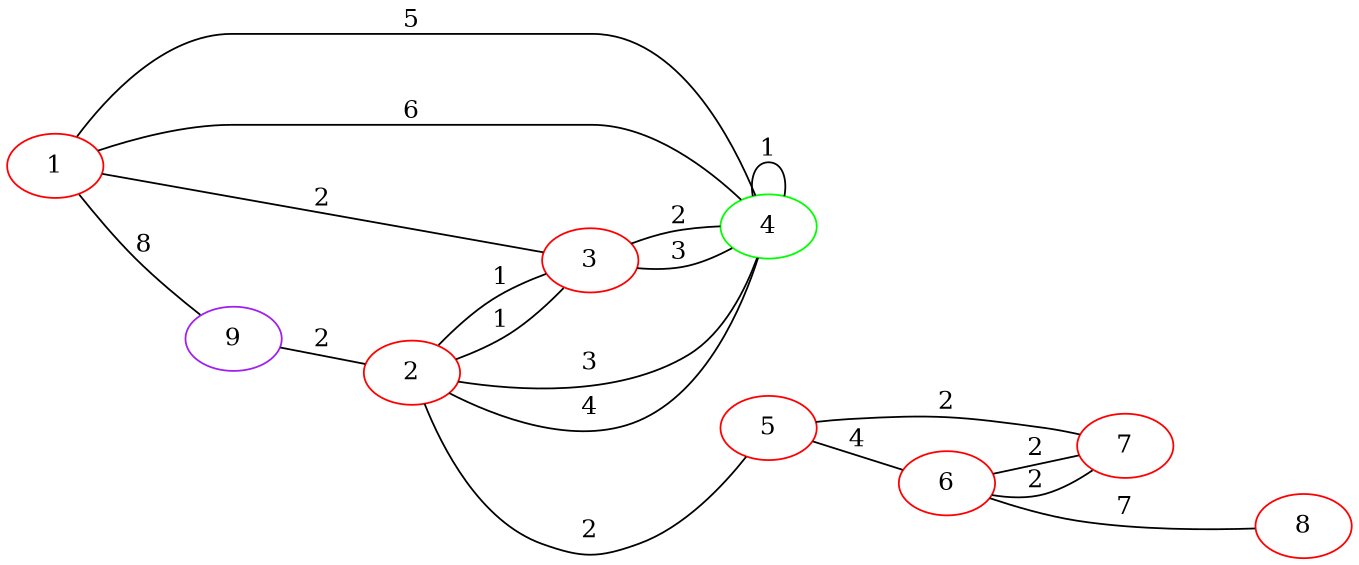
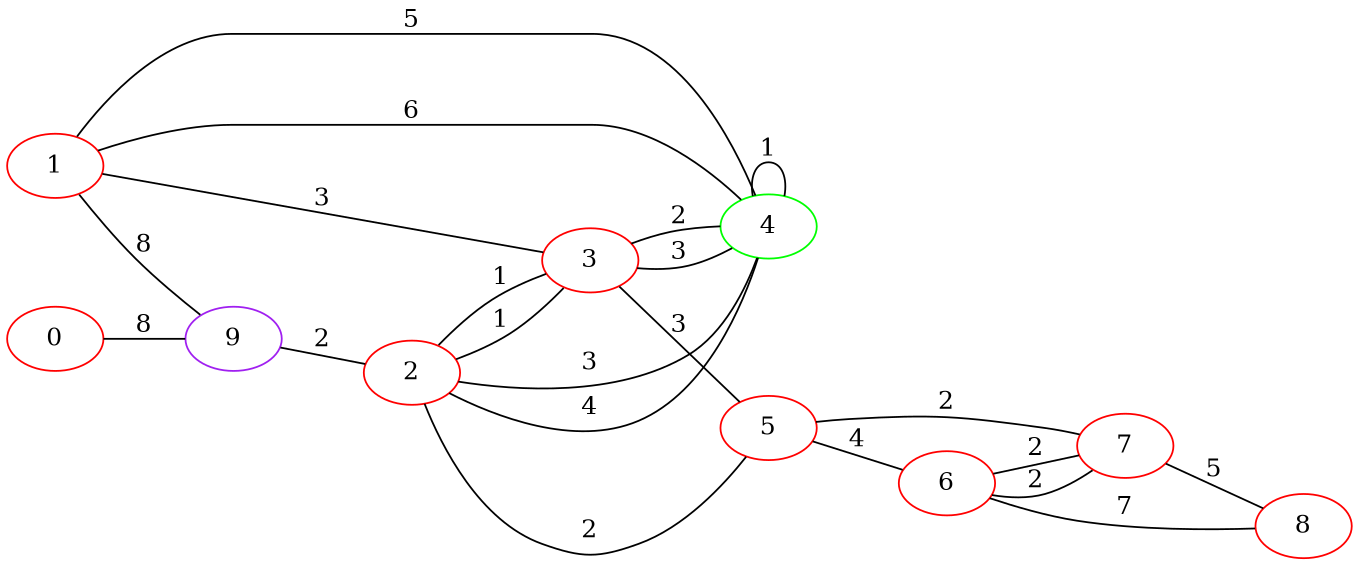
(323, 199) -> (323, 199)
none -> (55, 339)
none -> (680, 344)
none -> (1215, 486)
